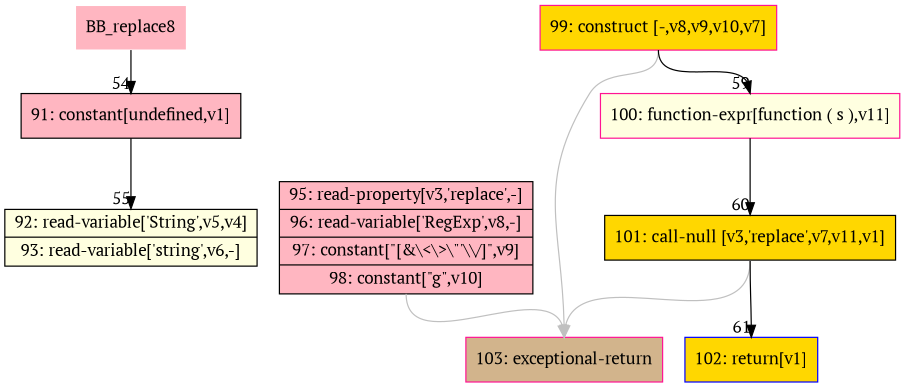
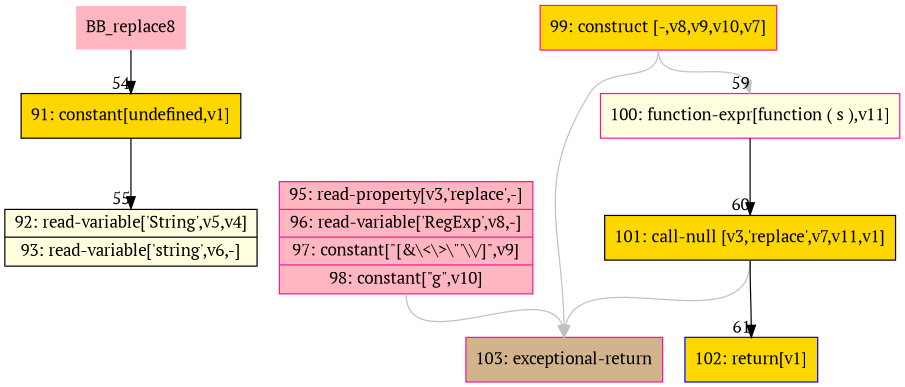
(698, 72) -> (698, 72)
(131, 116) -> (131, 116)
(406, 238) -> (406, 238)
